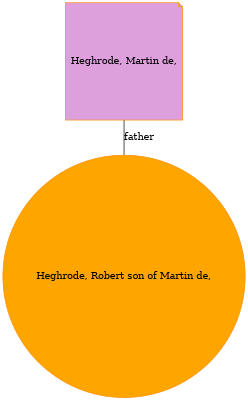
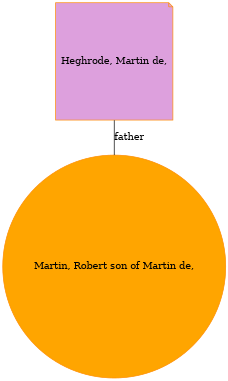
(124, 276) -> (114, 267)
